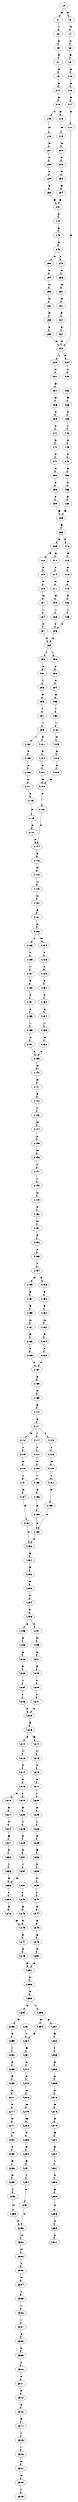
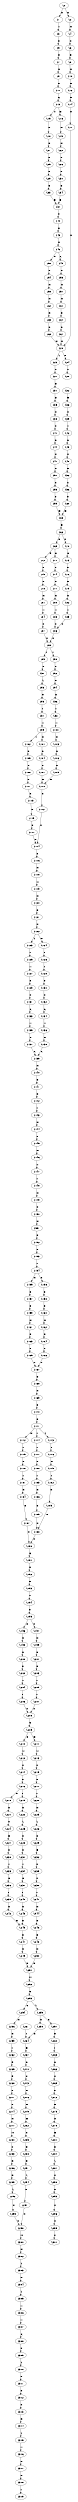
(37, 1228) -> (37, 1228)
(16, 1878) -> (22, 1877)
